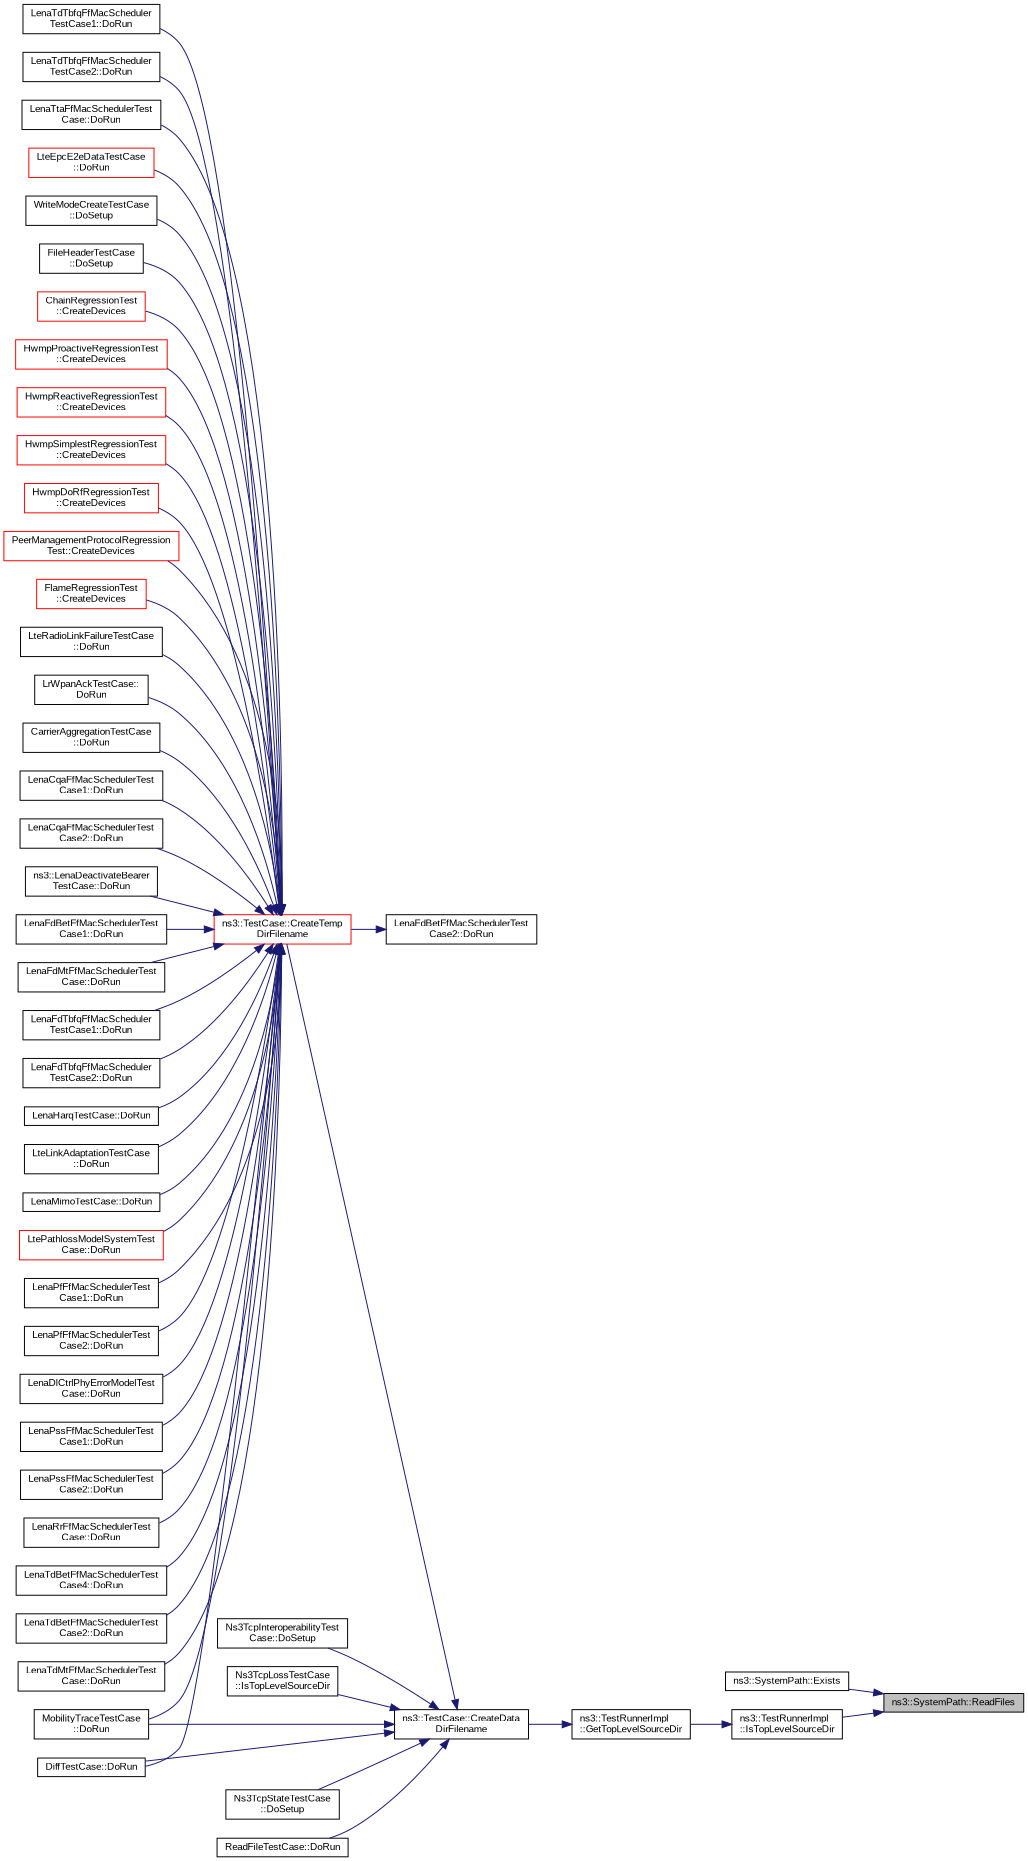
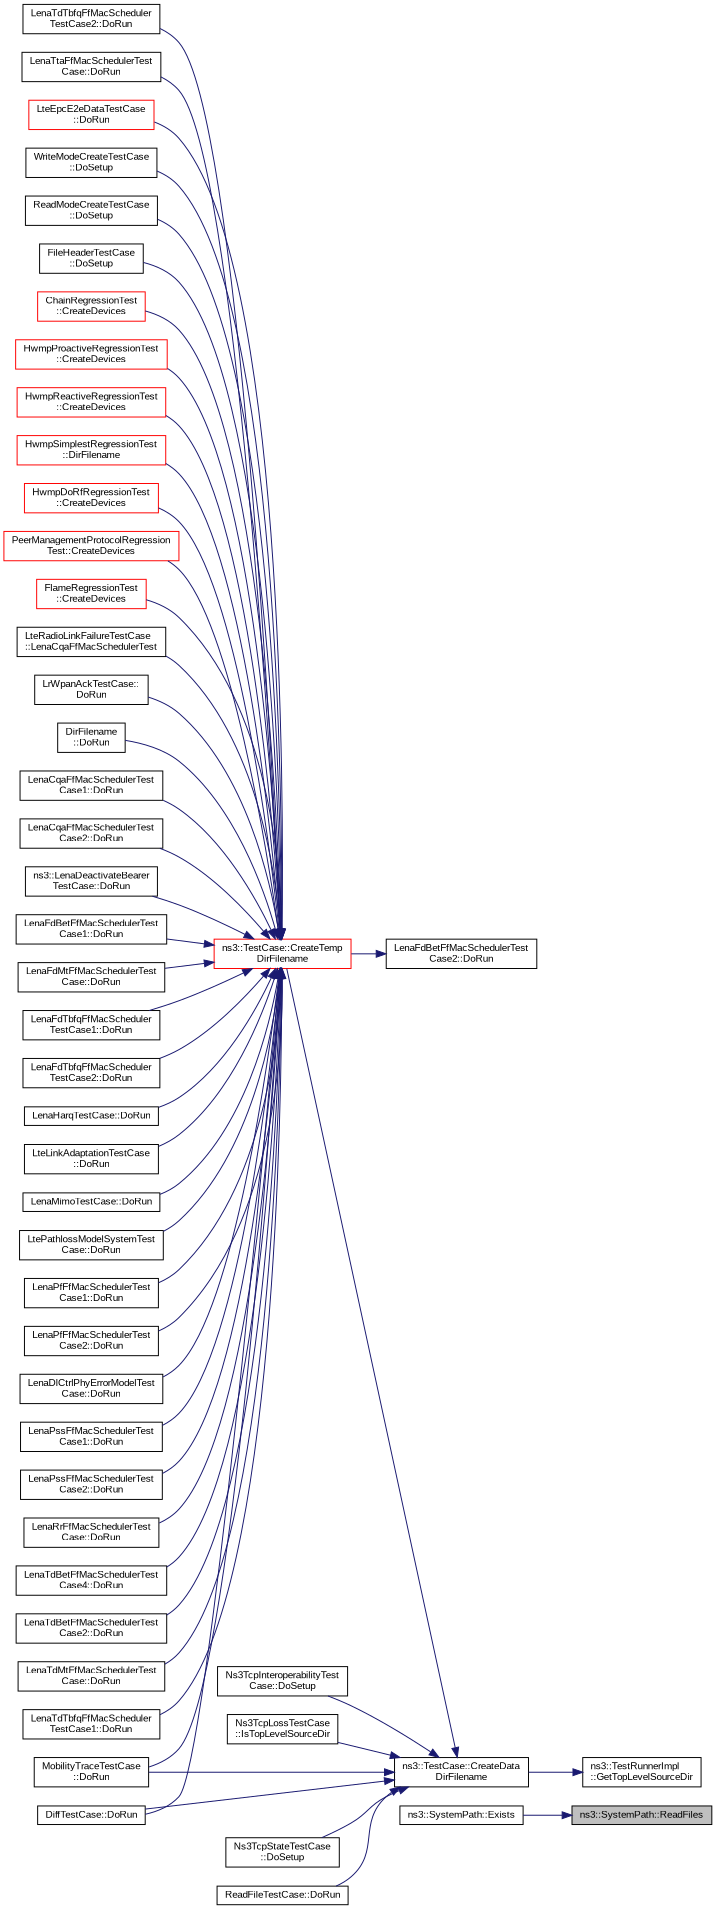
none -> (91, 211)
(91, 450) -> (91, 450)
(91, 642) -> (91, 642)
(91, 738) -> (91, 738)
(91, 1245) -> (91, 1245)
(787, 1724) -> none
